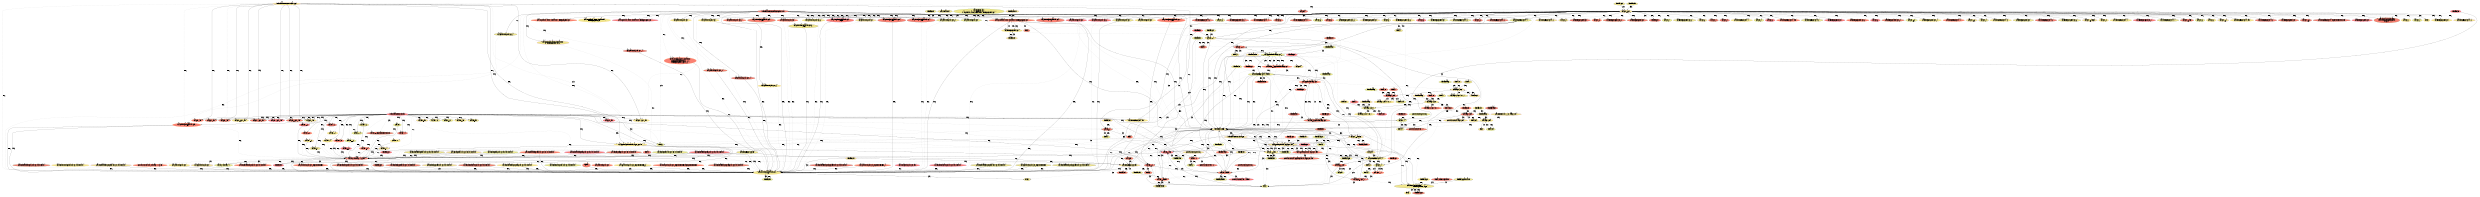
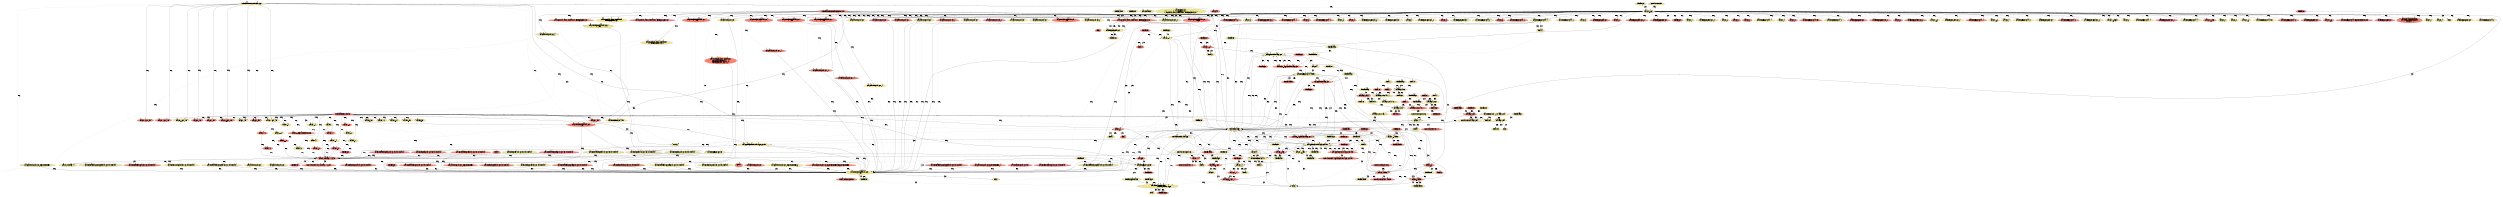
(1632, 4) -> (1656, 4)
(1268, 122) -> none
(395, 141) -> none
